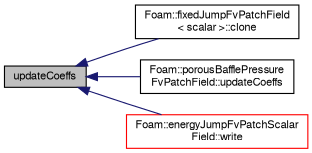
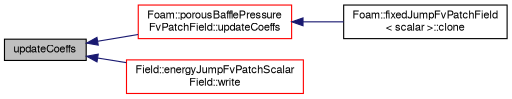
(123, 50) -> (323, 22)
(217, 77) -> (215, 22)
(217, 132) -> (215, 77)
